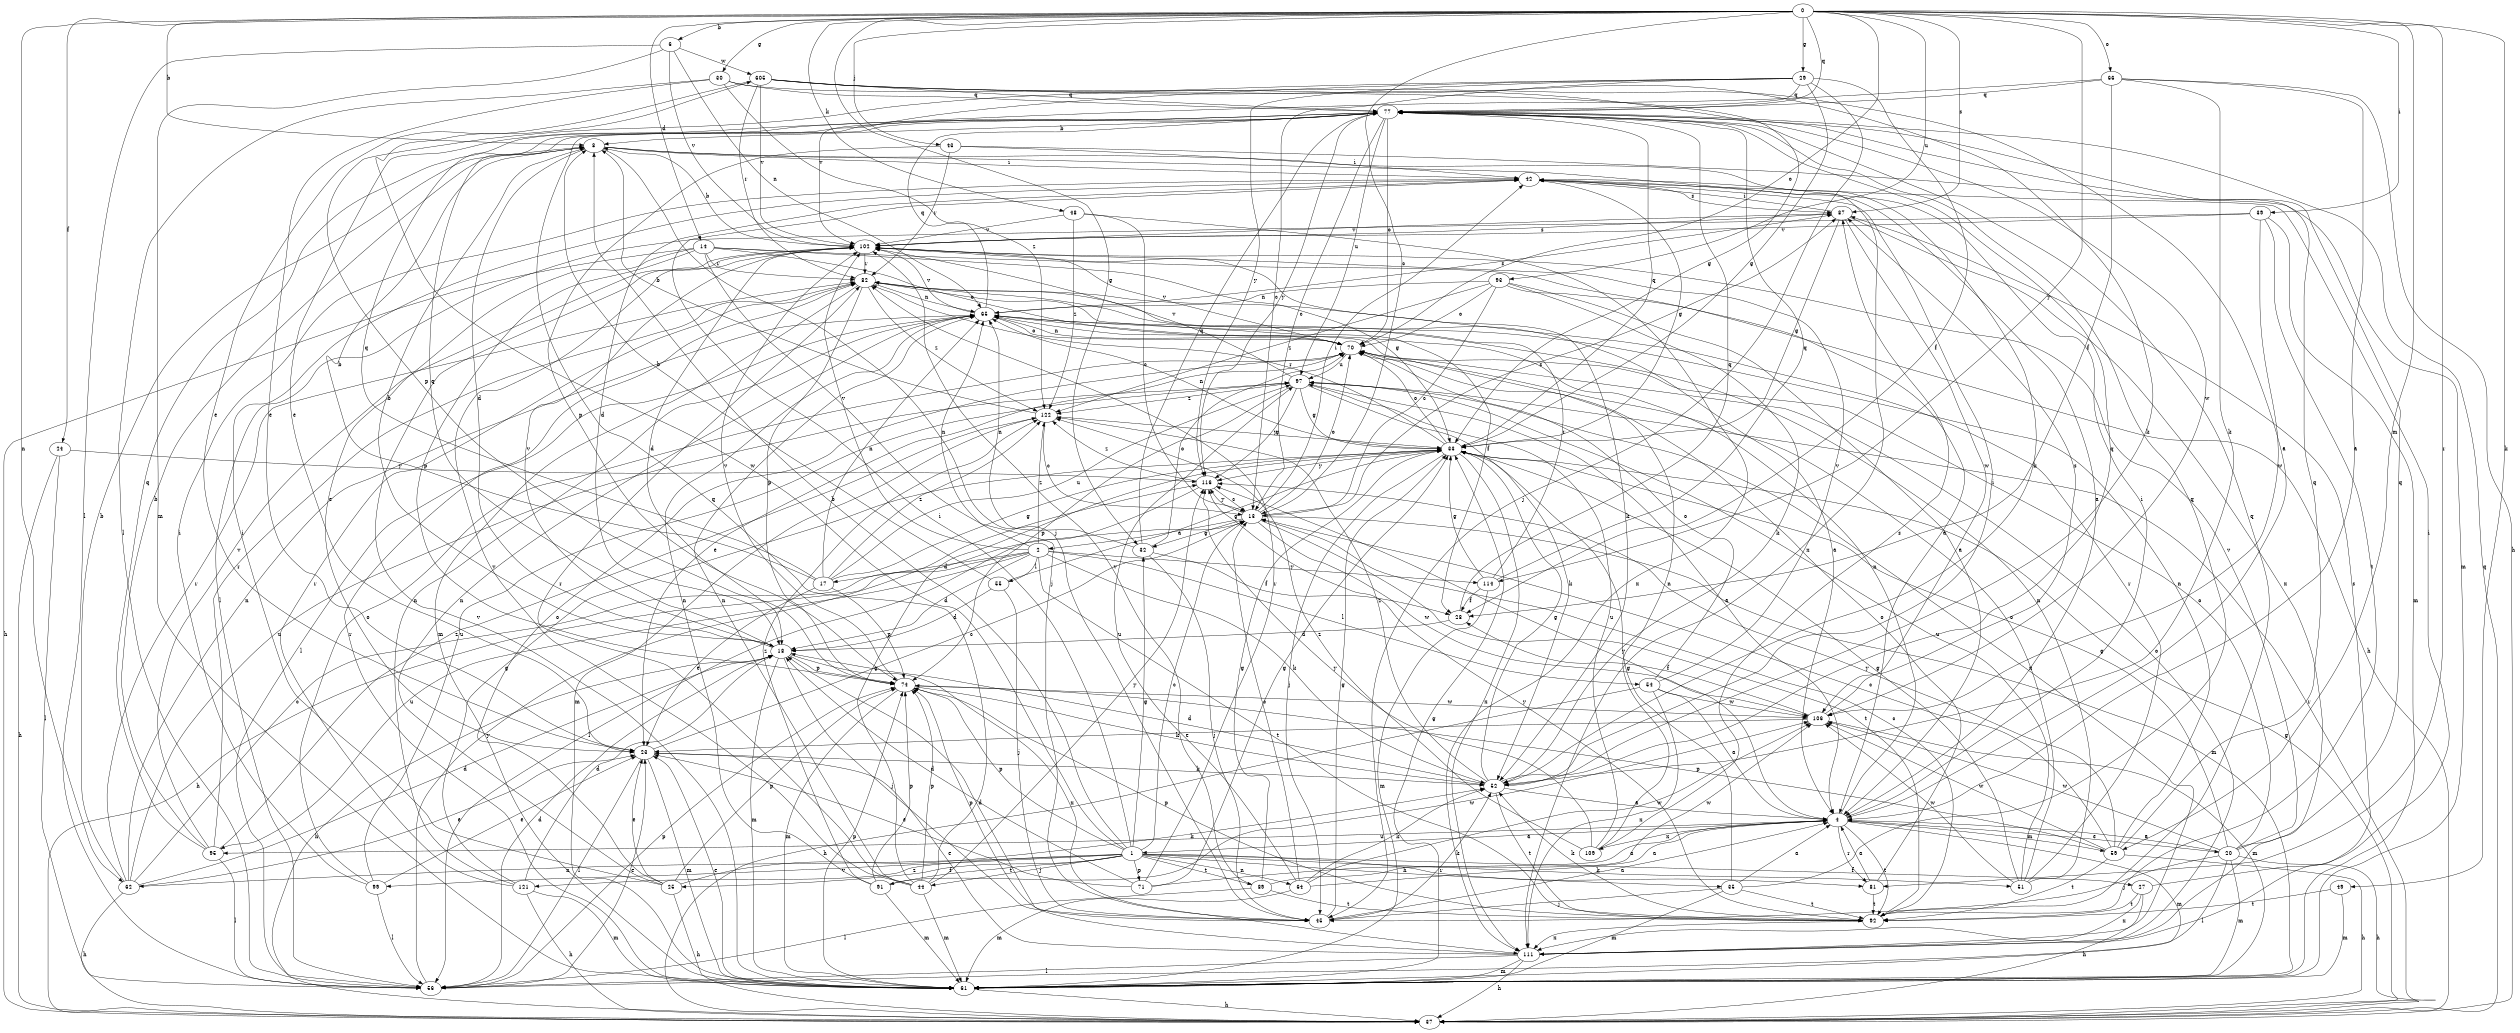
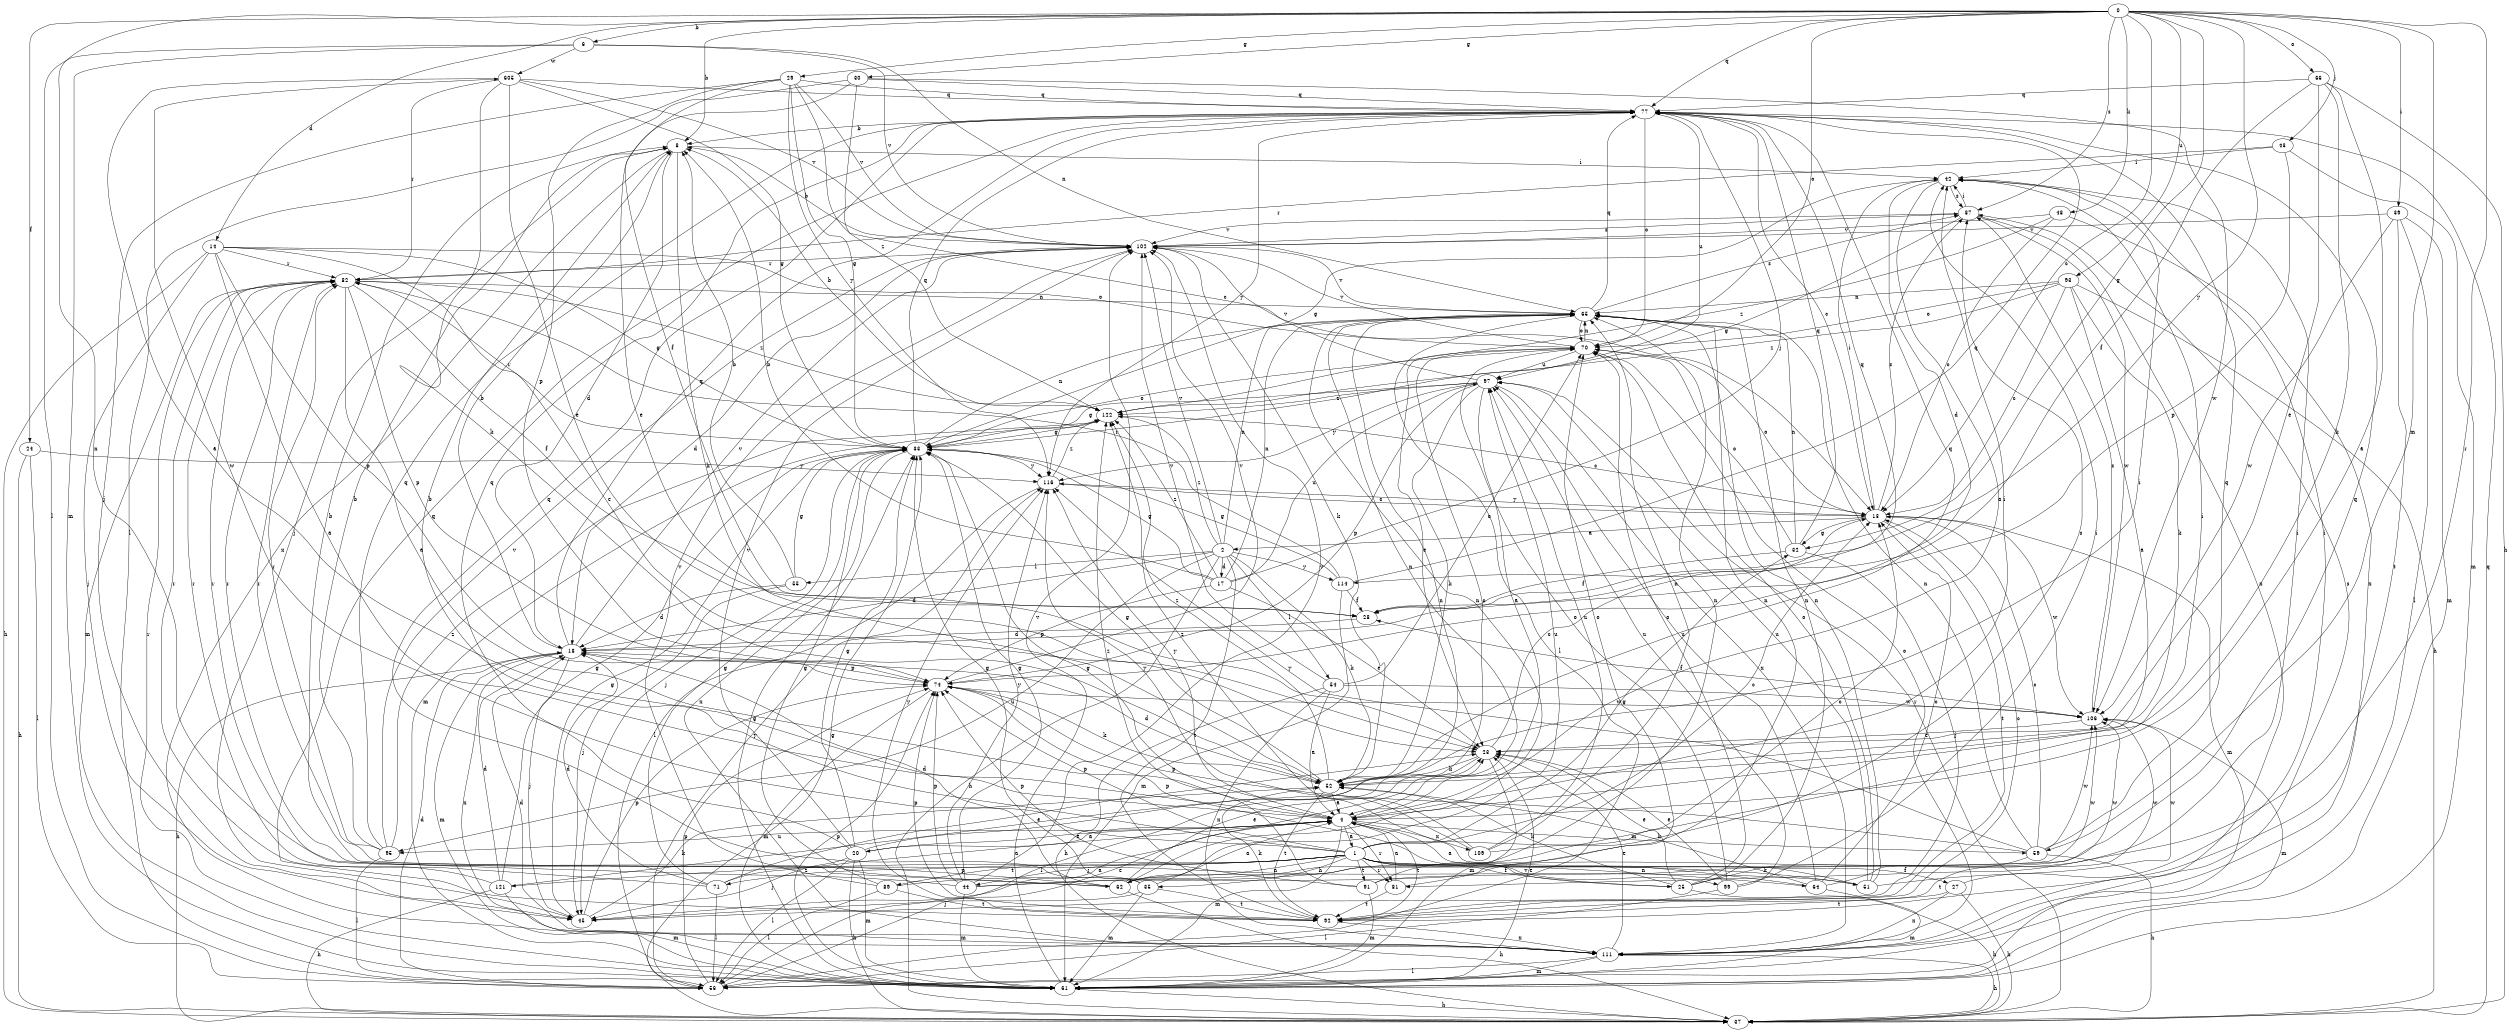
(367, 348) -> (1781, 348)
(2028, 781) -> none
(2340, 887) -> none
none -> (715, 938)
